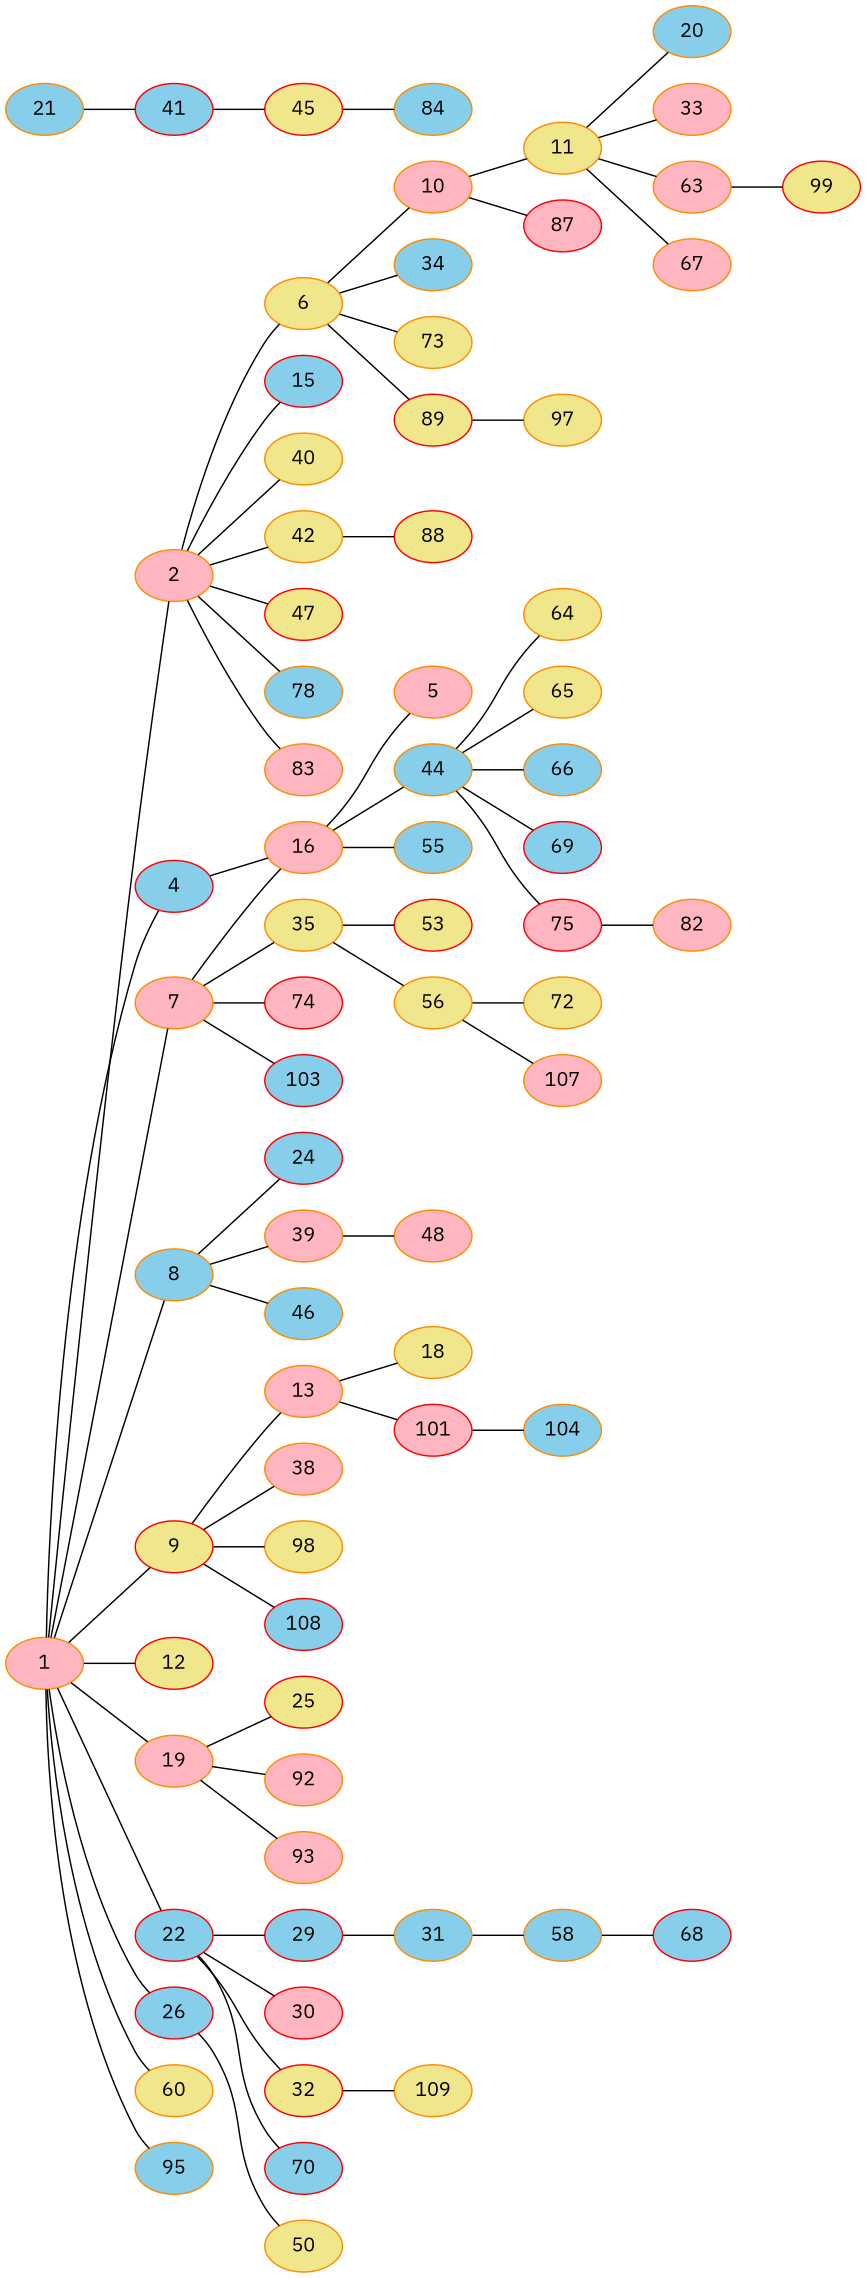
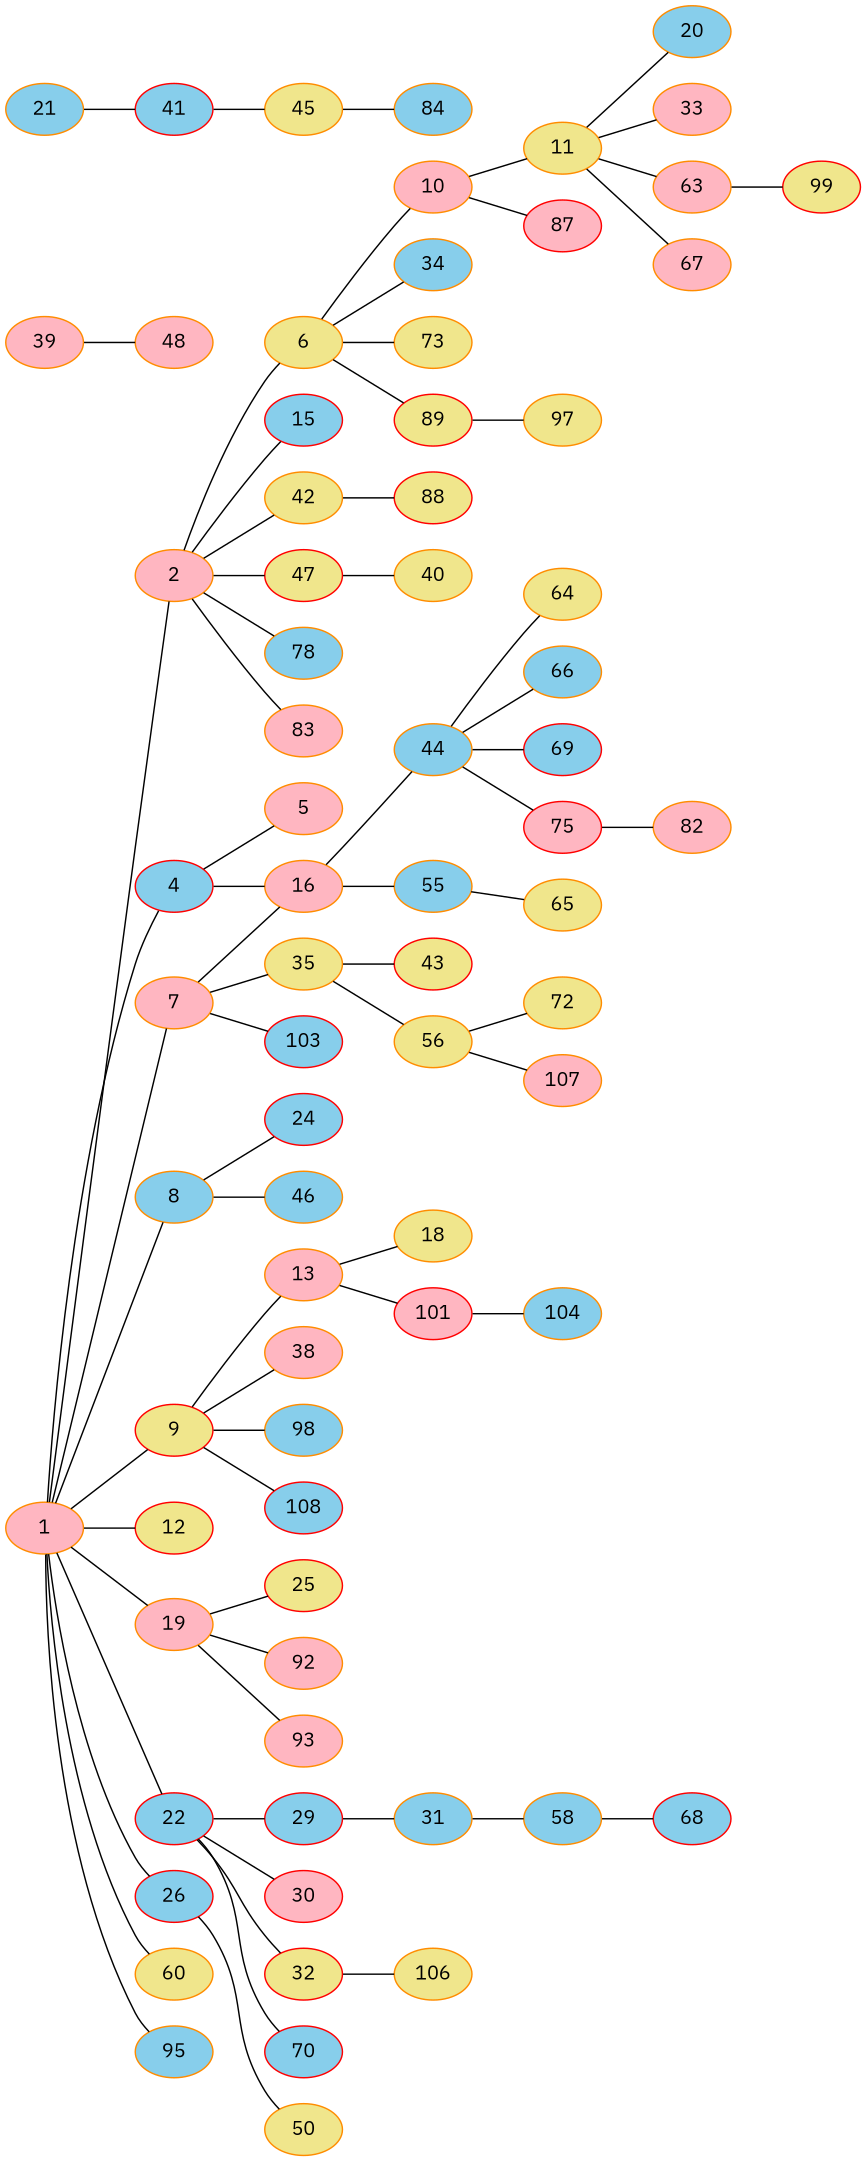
(304, 109) -> (304, 109)
(239, 517) -> (369, 576)
(498, 731) -> (498, 896)
(368, 770) -> (239, 847)
(433, 925) -> (433, 964)
(304, 1003) -> none
(239, 1255) -> none
(304, 1547) -> (304, 1430)
(433, 2091) -> (433, 1974)
